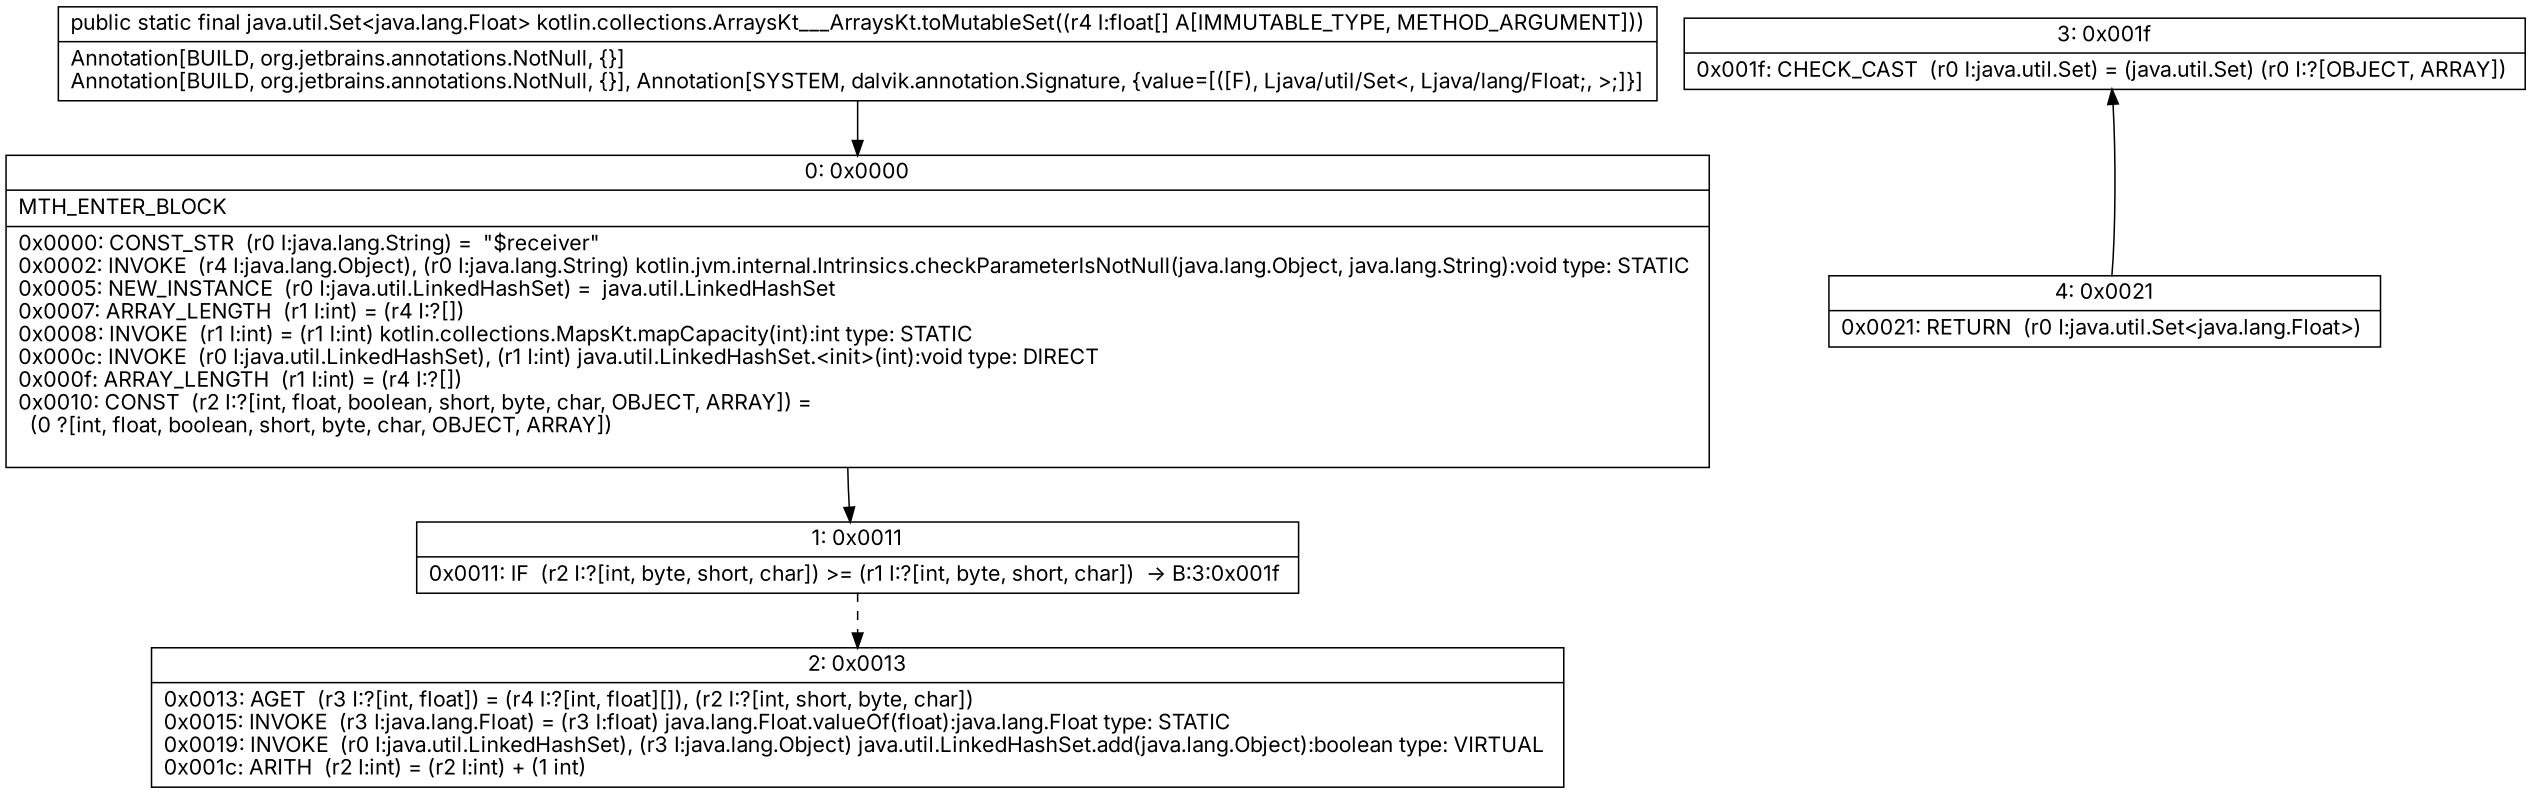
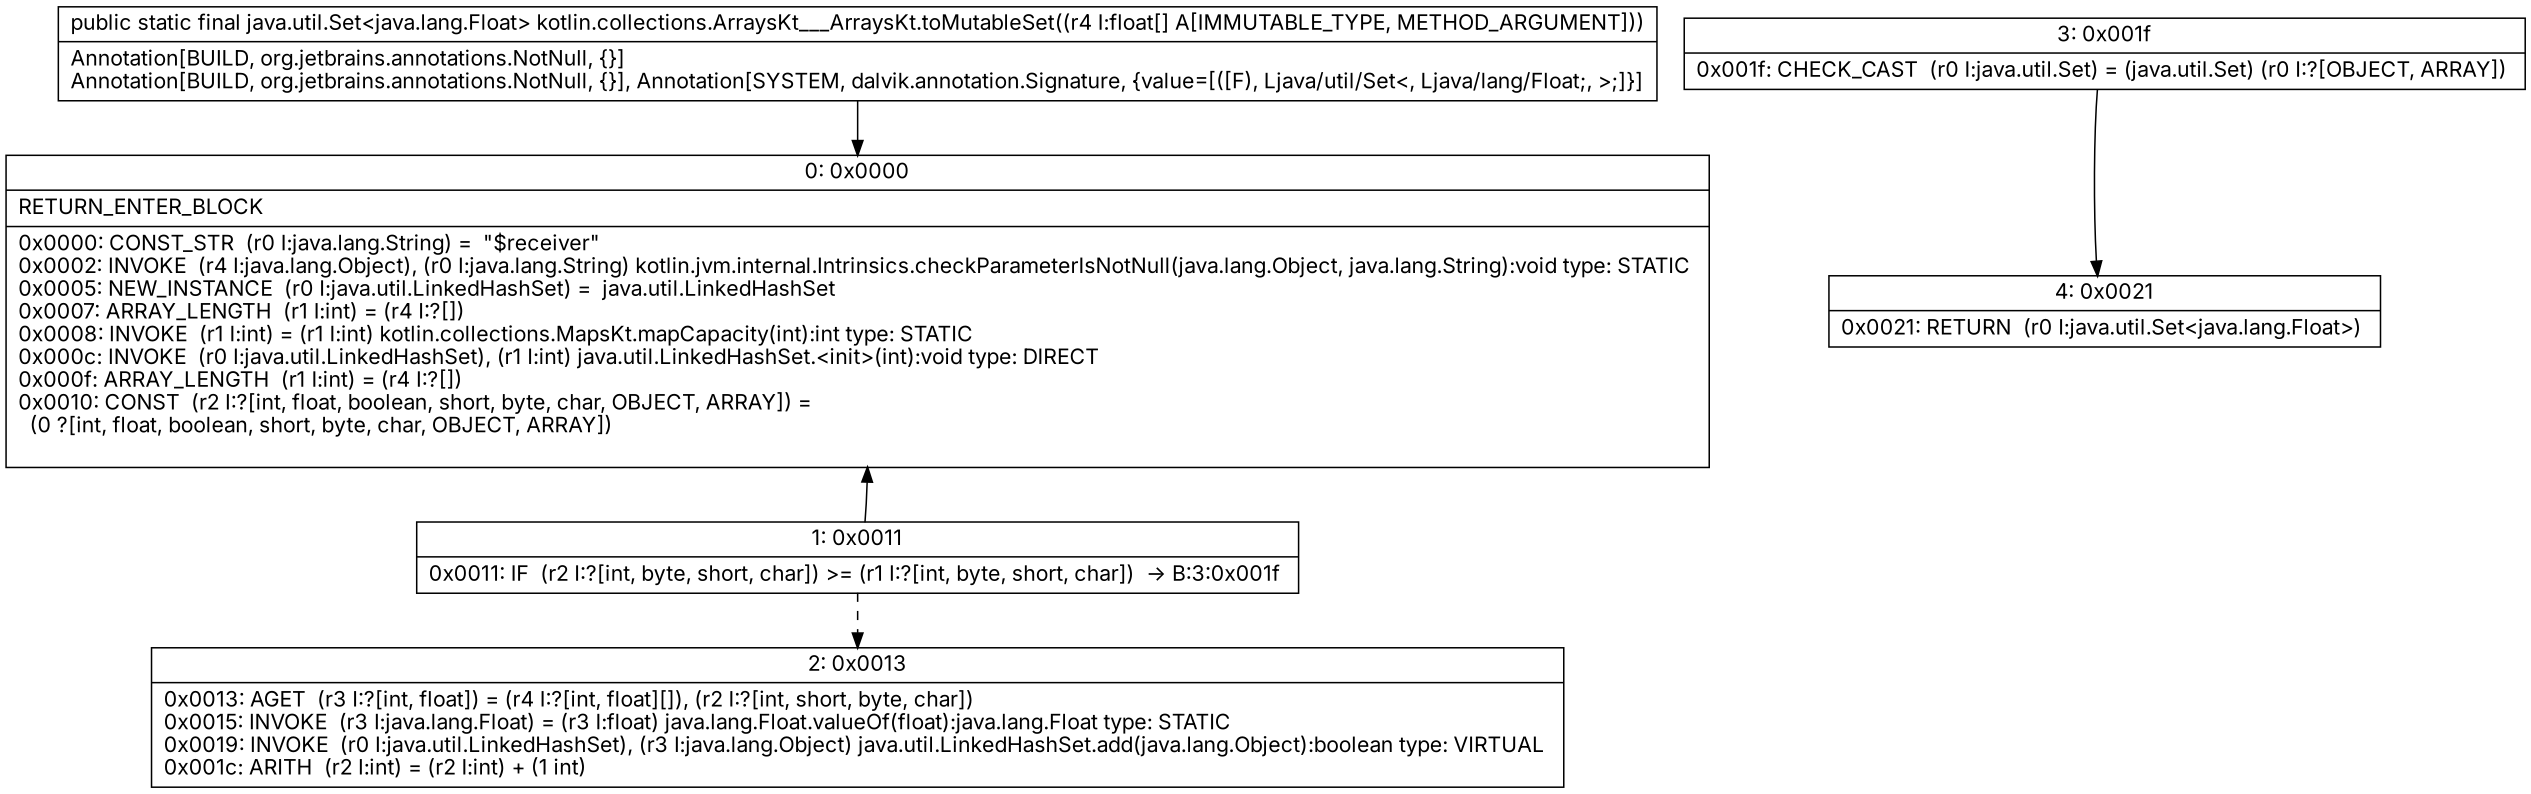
(2115, 190) -> (2094, 175)
(123, 208) -> (142, 208)
(848, 487) -> (866, 502)
